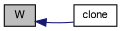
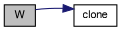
(60, 23) -> (49, 8)
